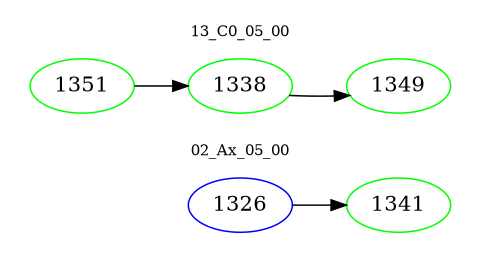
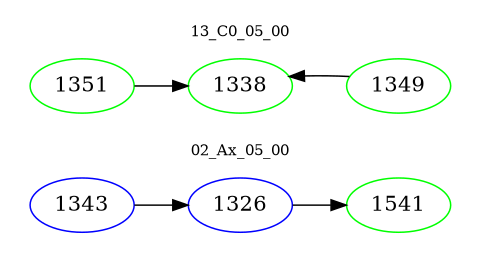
(312, 96) -> (327, 76)
none -> (82, 205)
(399, 205) -> (399, 205)
